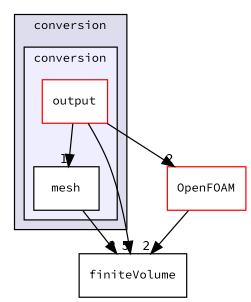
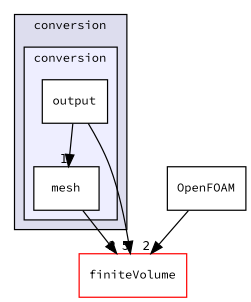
(75, 102) -> (75, 102)
(135, 142) -> none
(207, 188) -> (207, 188)
(133, 276) -> (133, 276)
